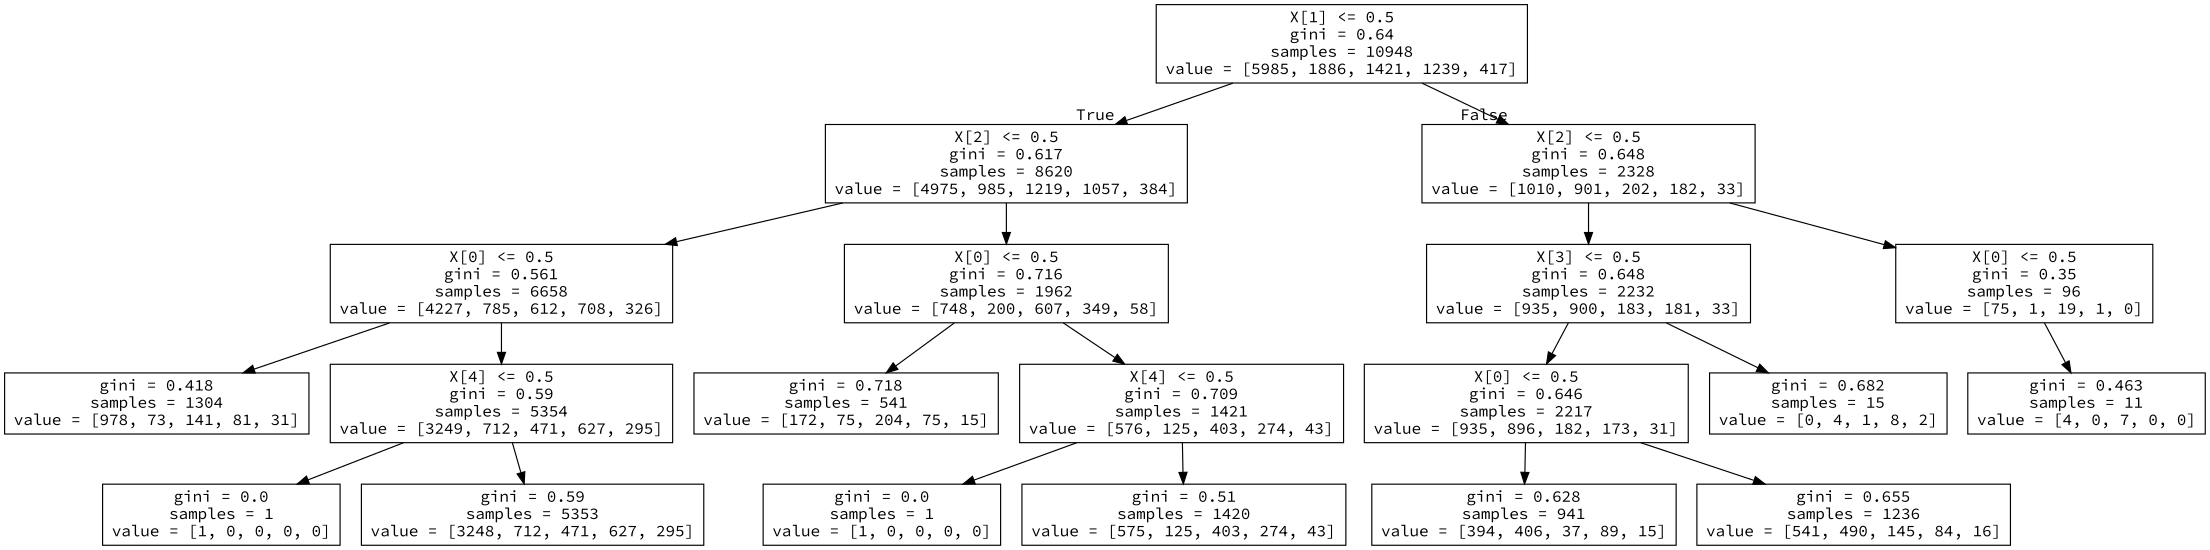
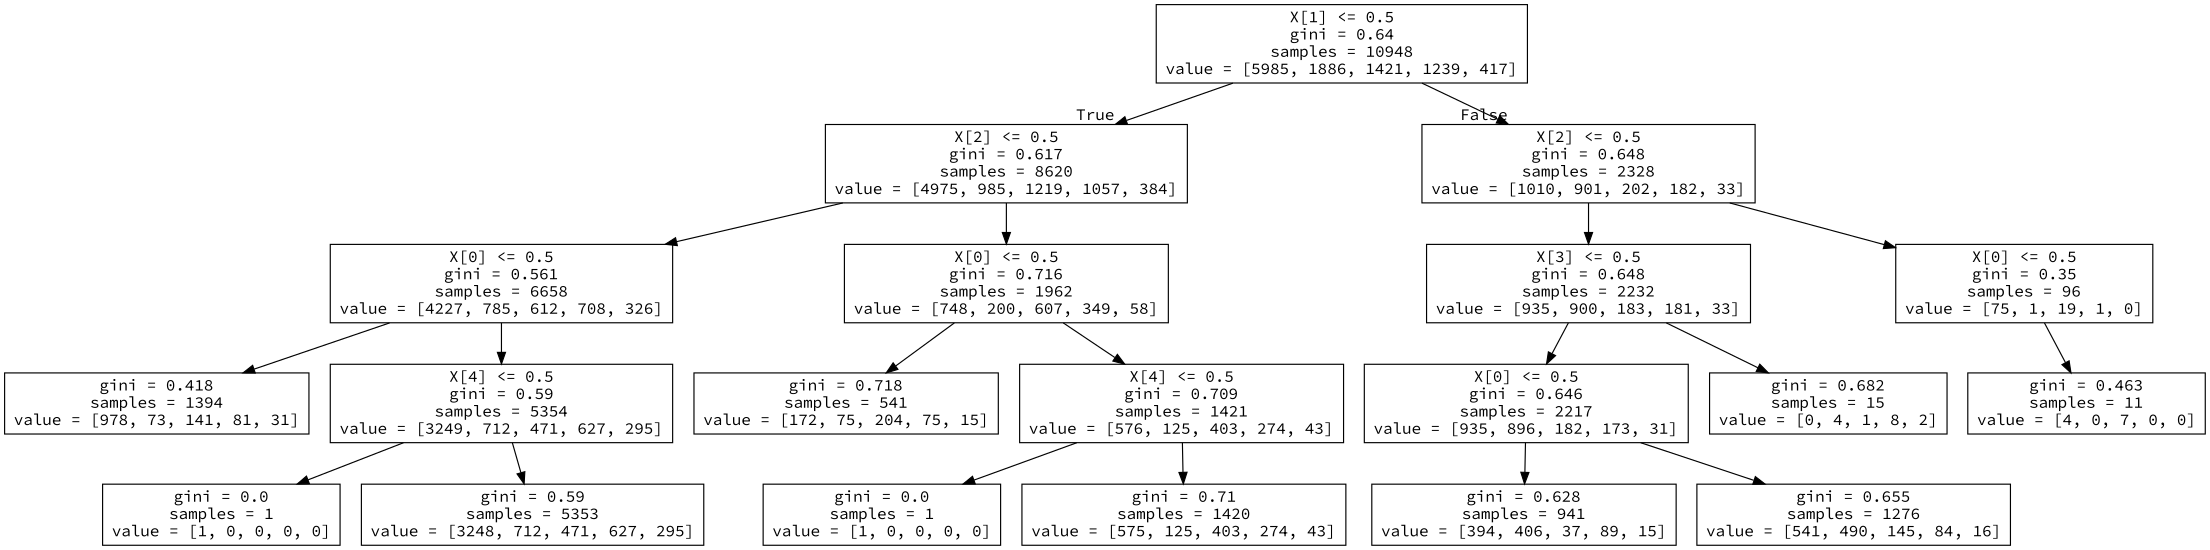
(157, 403) -> (157, 403)
(1184, 515) -> (1184, 515)
(1854, 515) -> (1854, 515)
